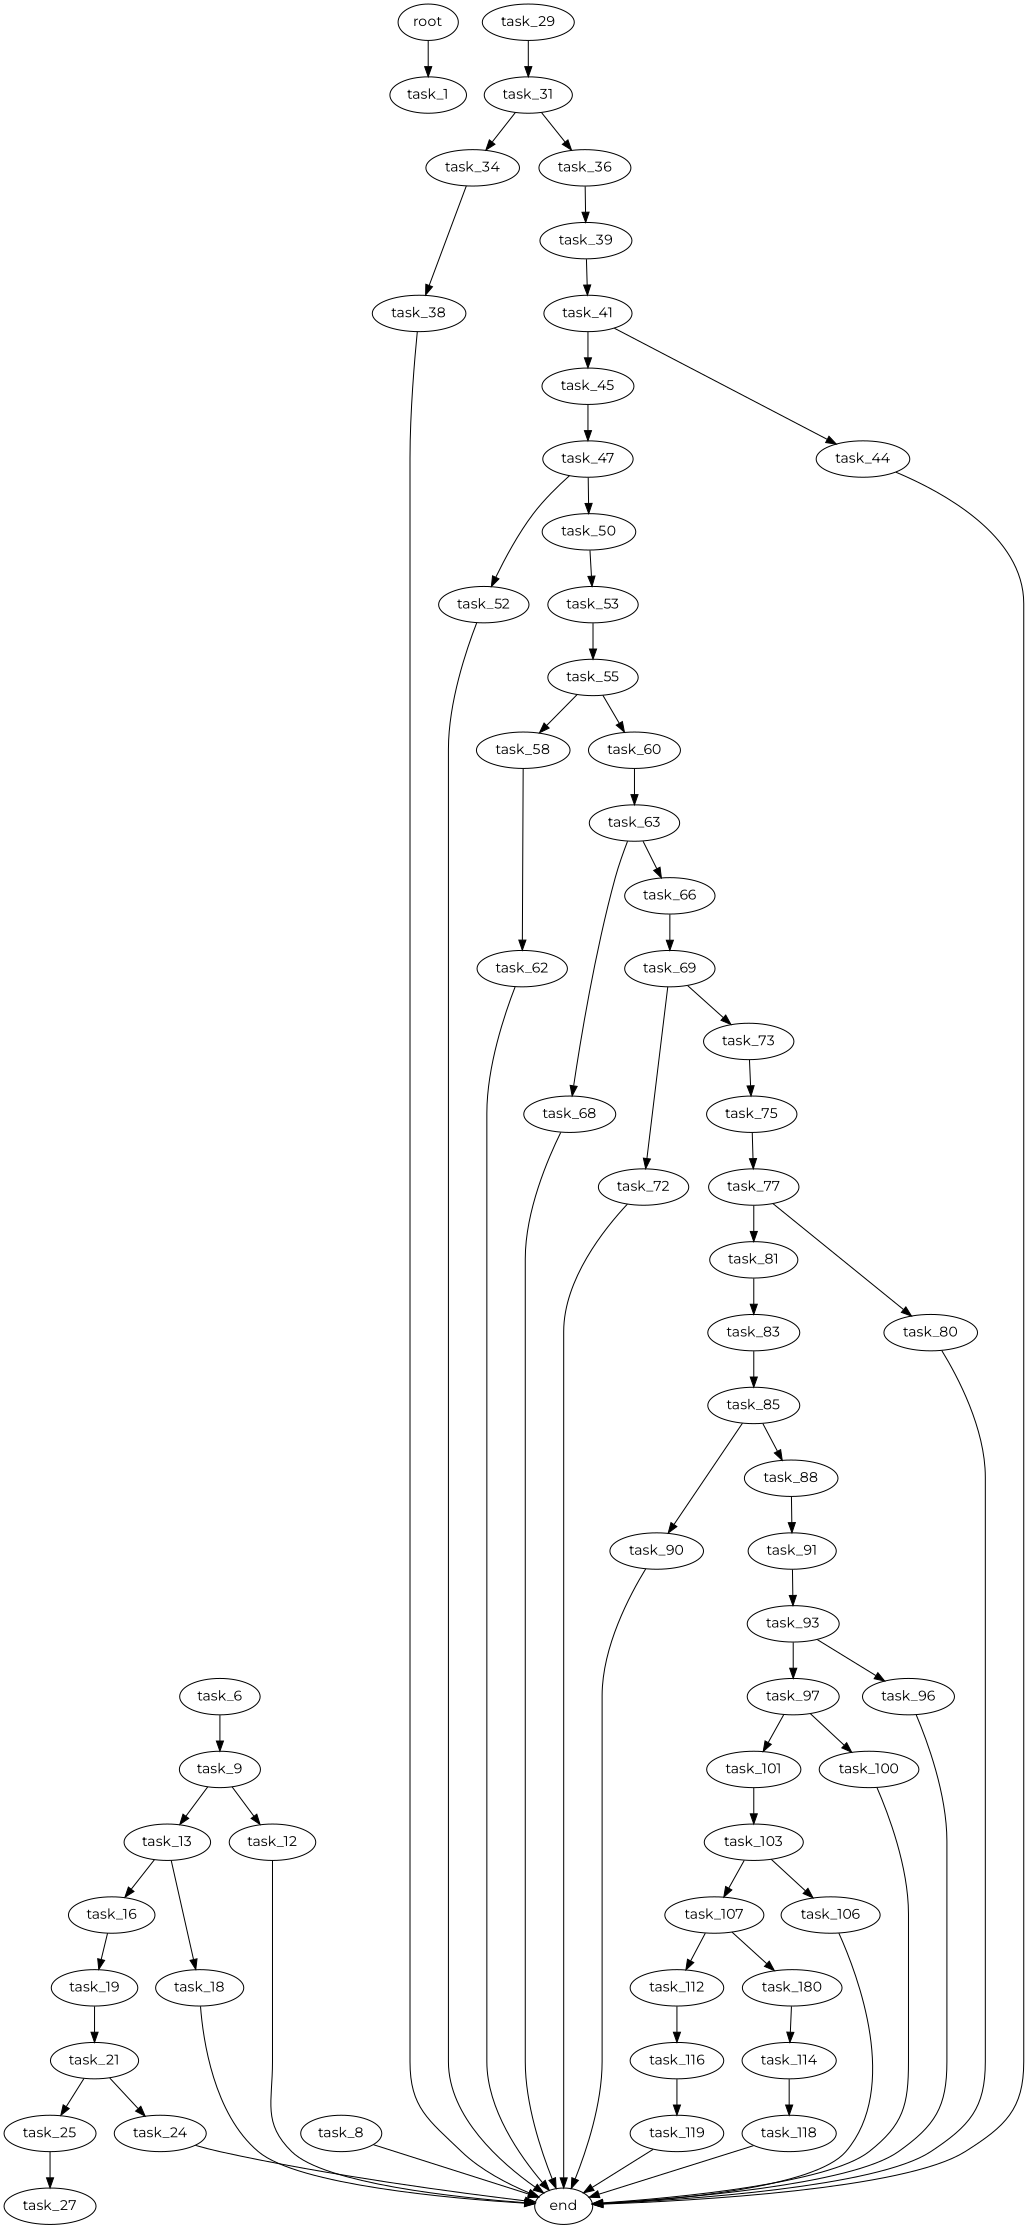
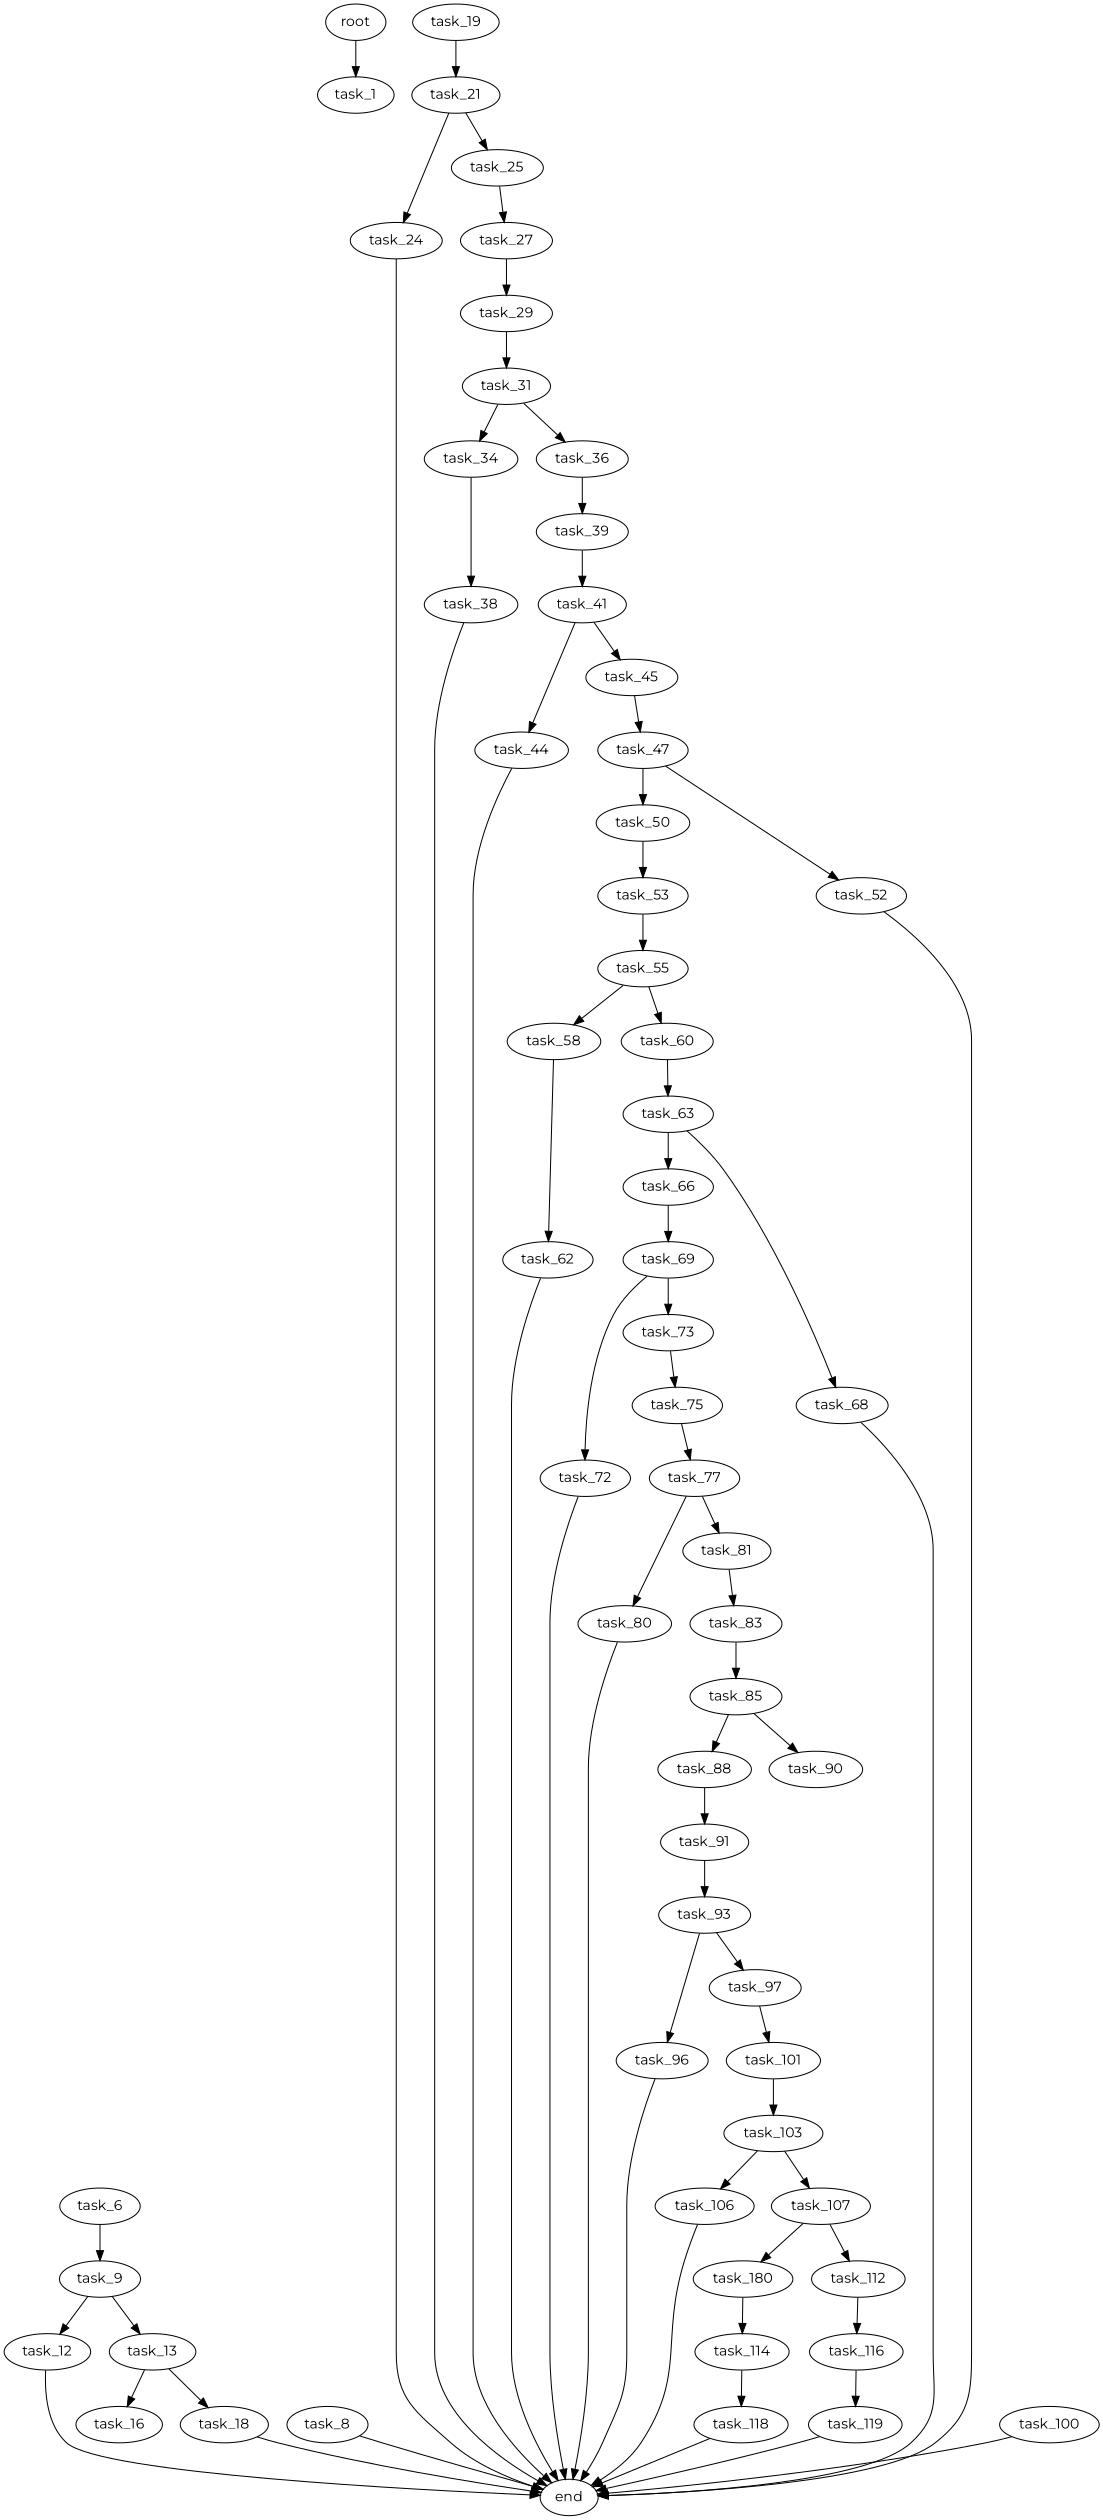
none -> (506, 272)
(827, 1729) -> none
(602, 1871) -> none
(104, 1946) -> none
